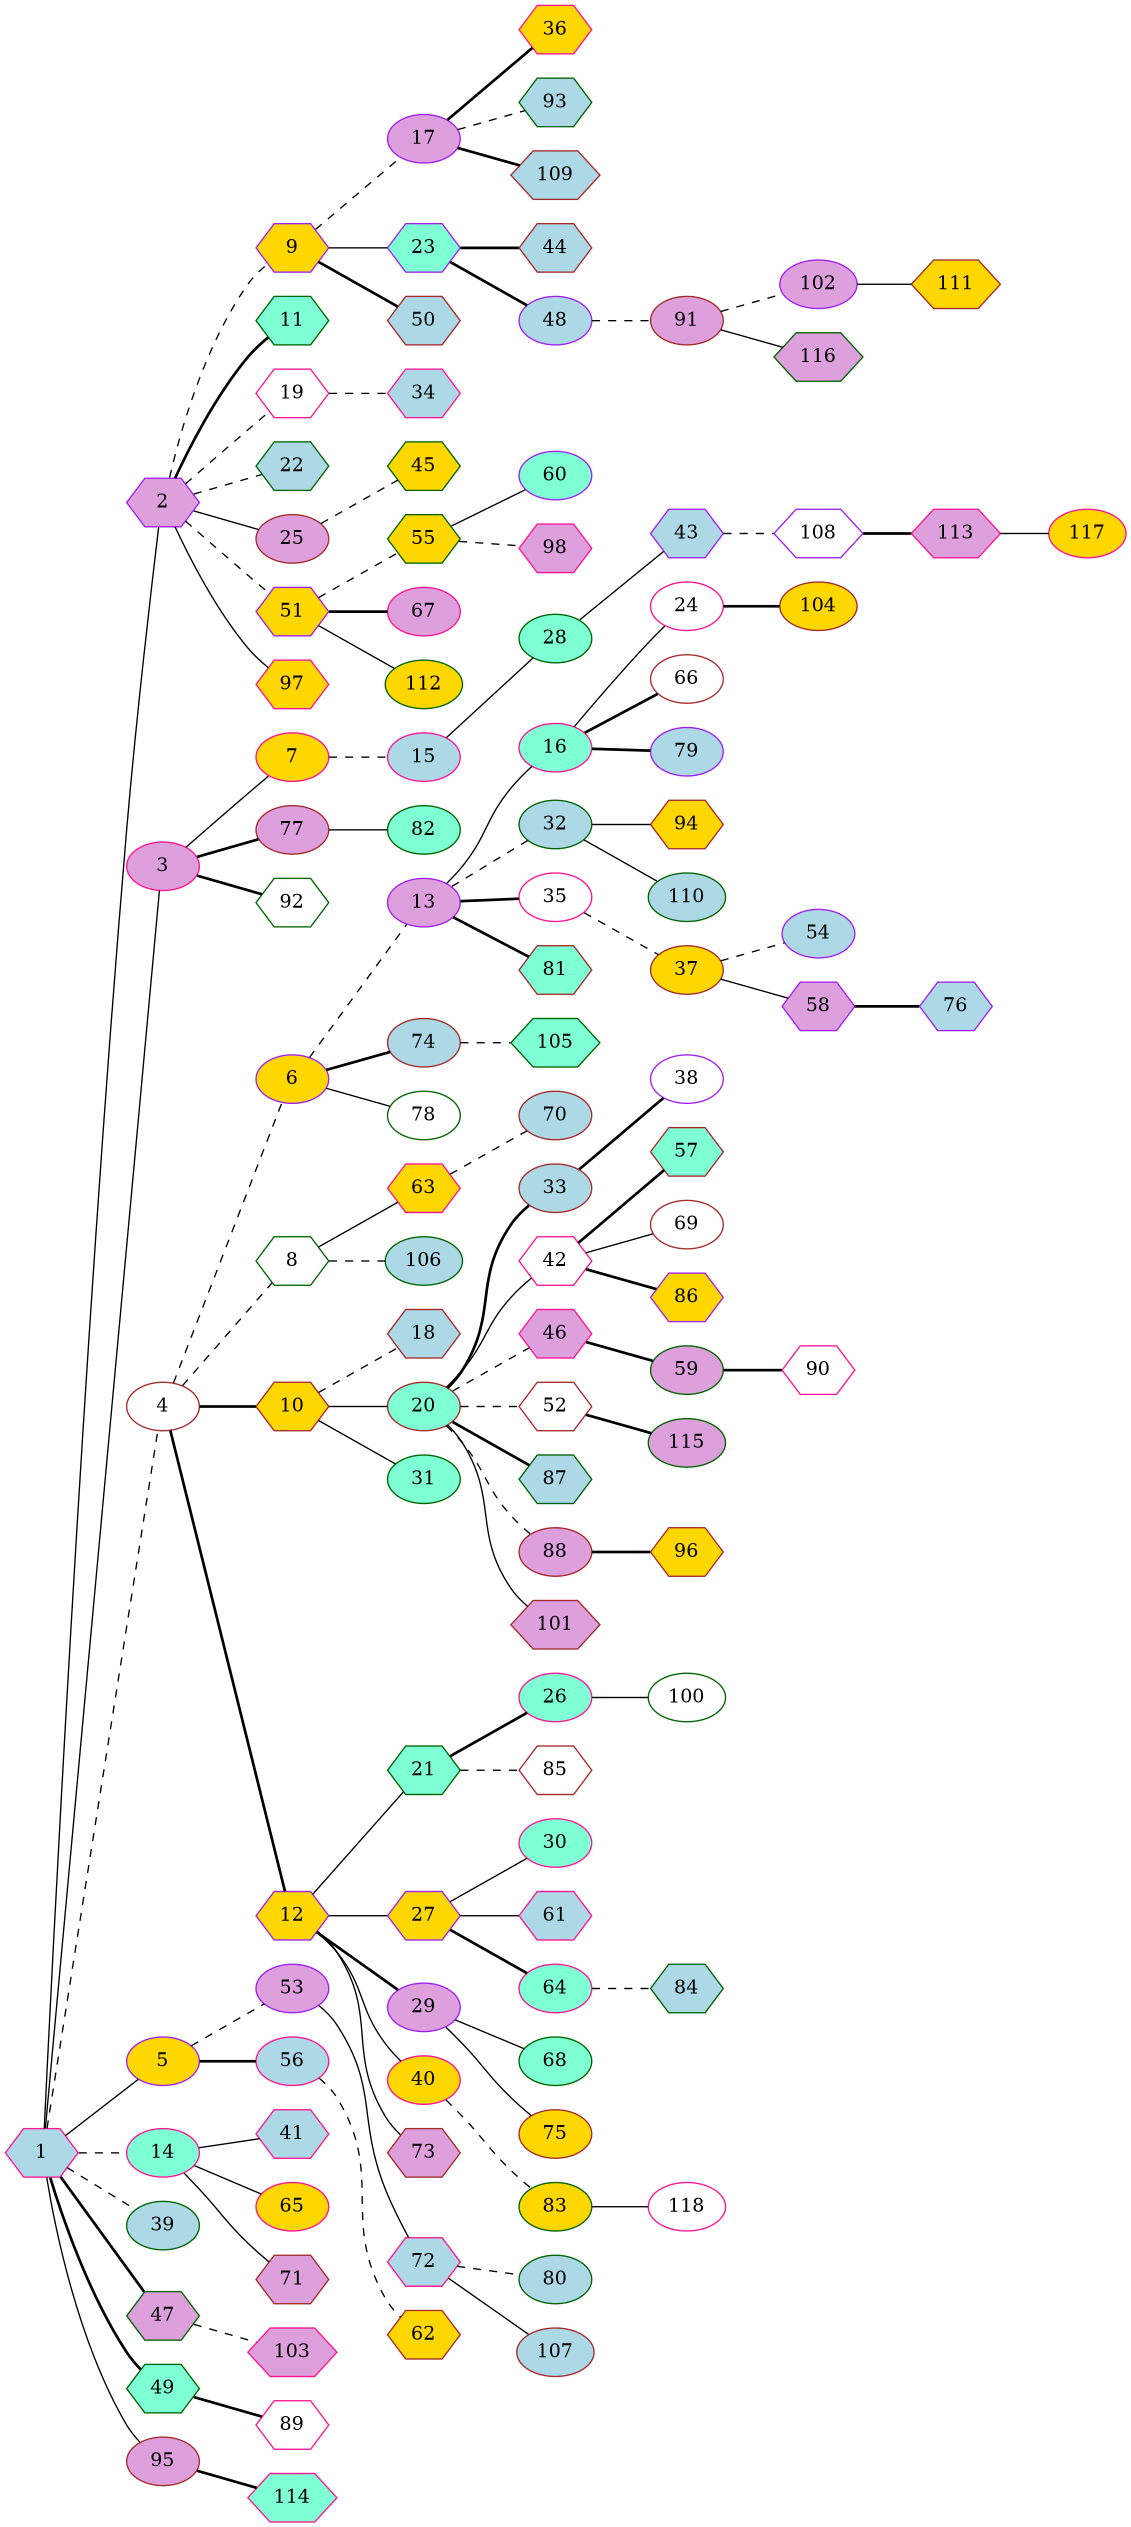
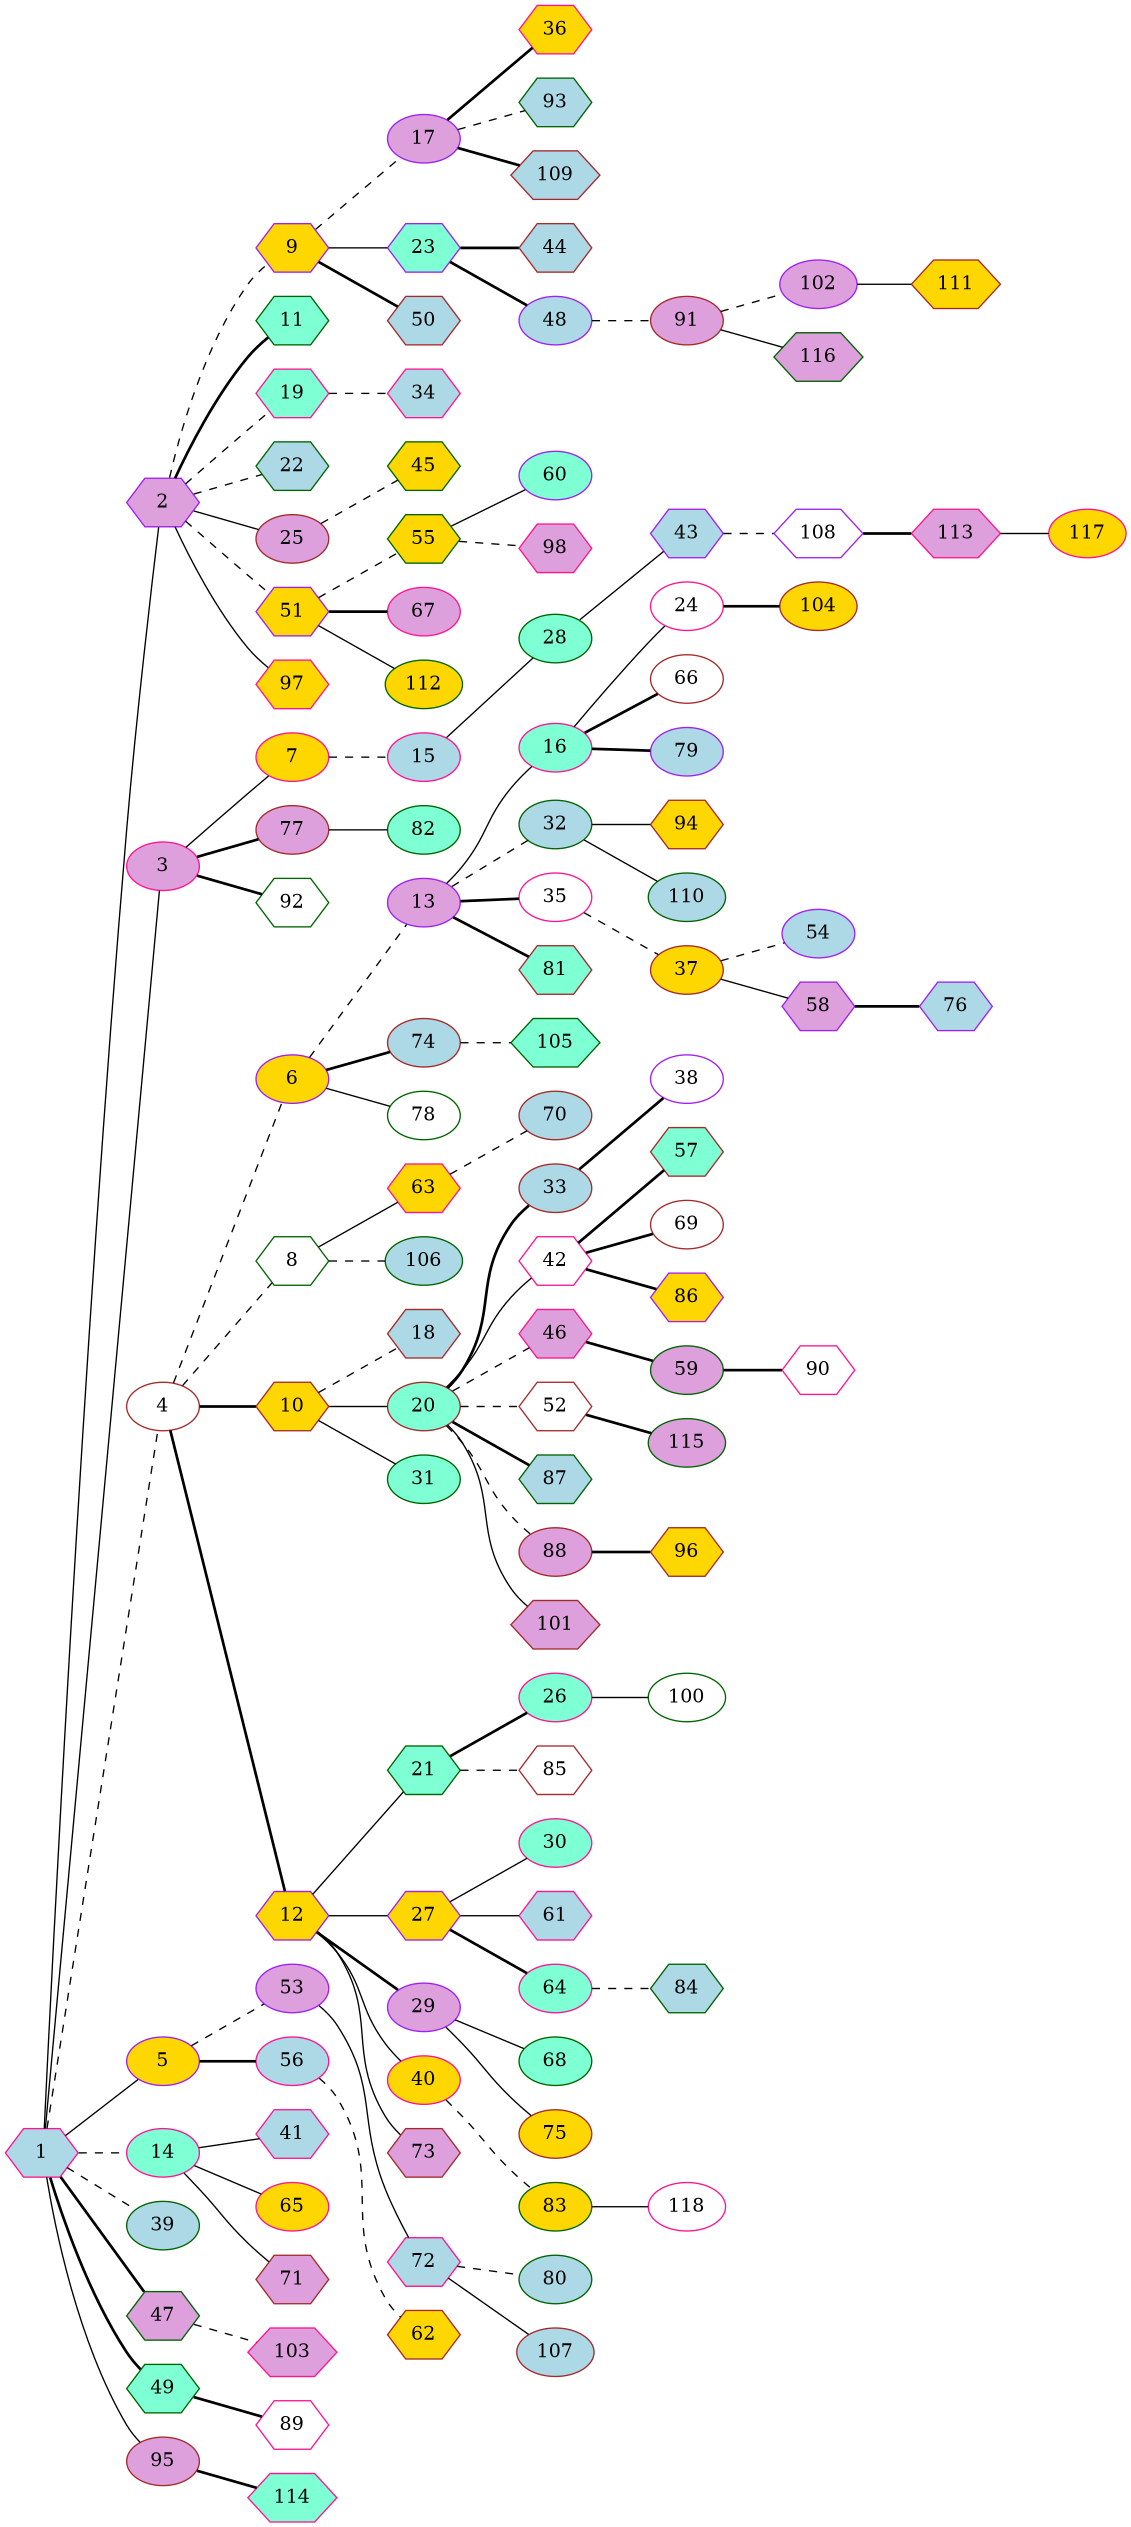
(292, 393) -> (292, 393)
(619, 1243) -> (619, 1243)
